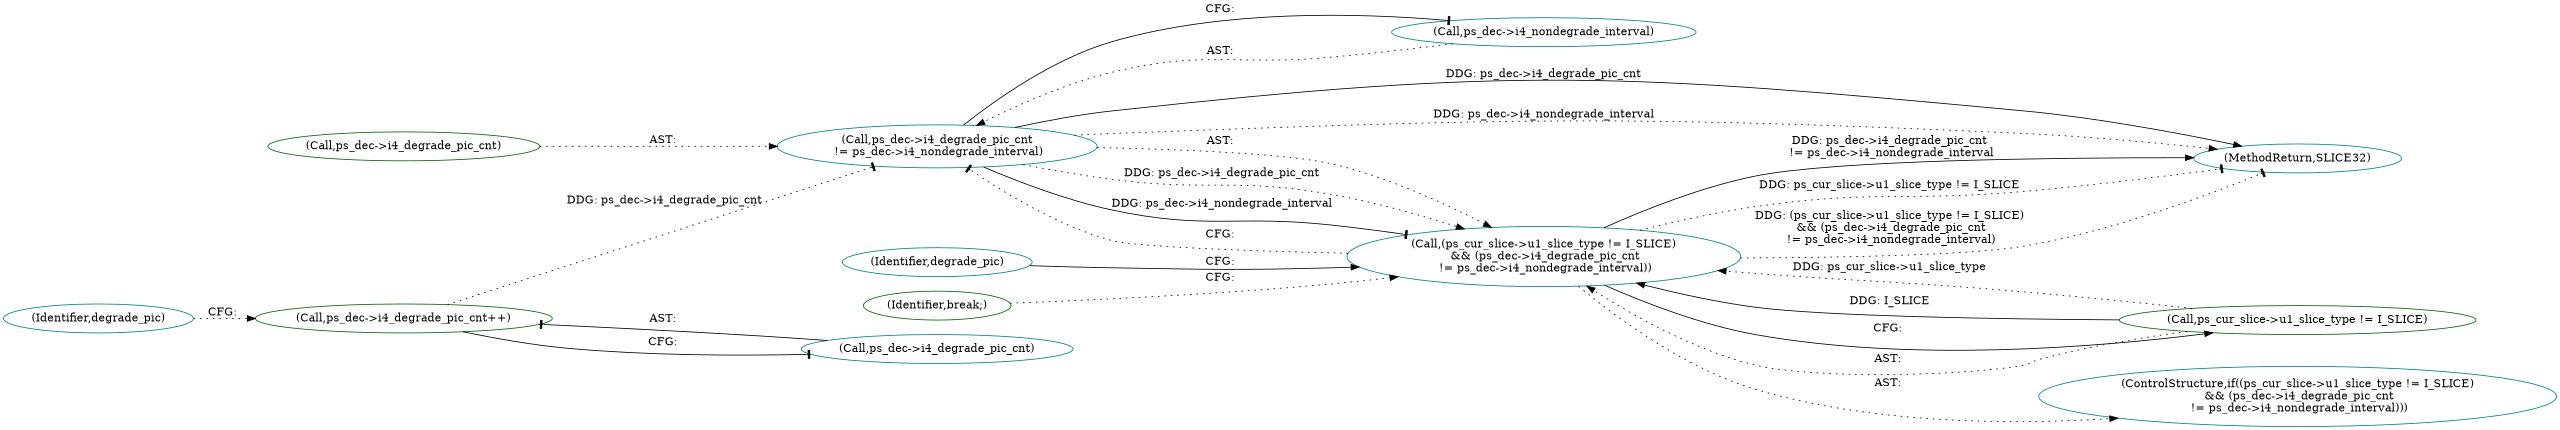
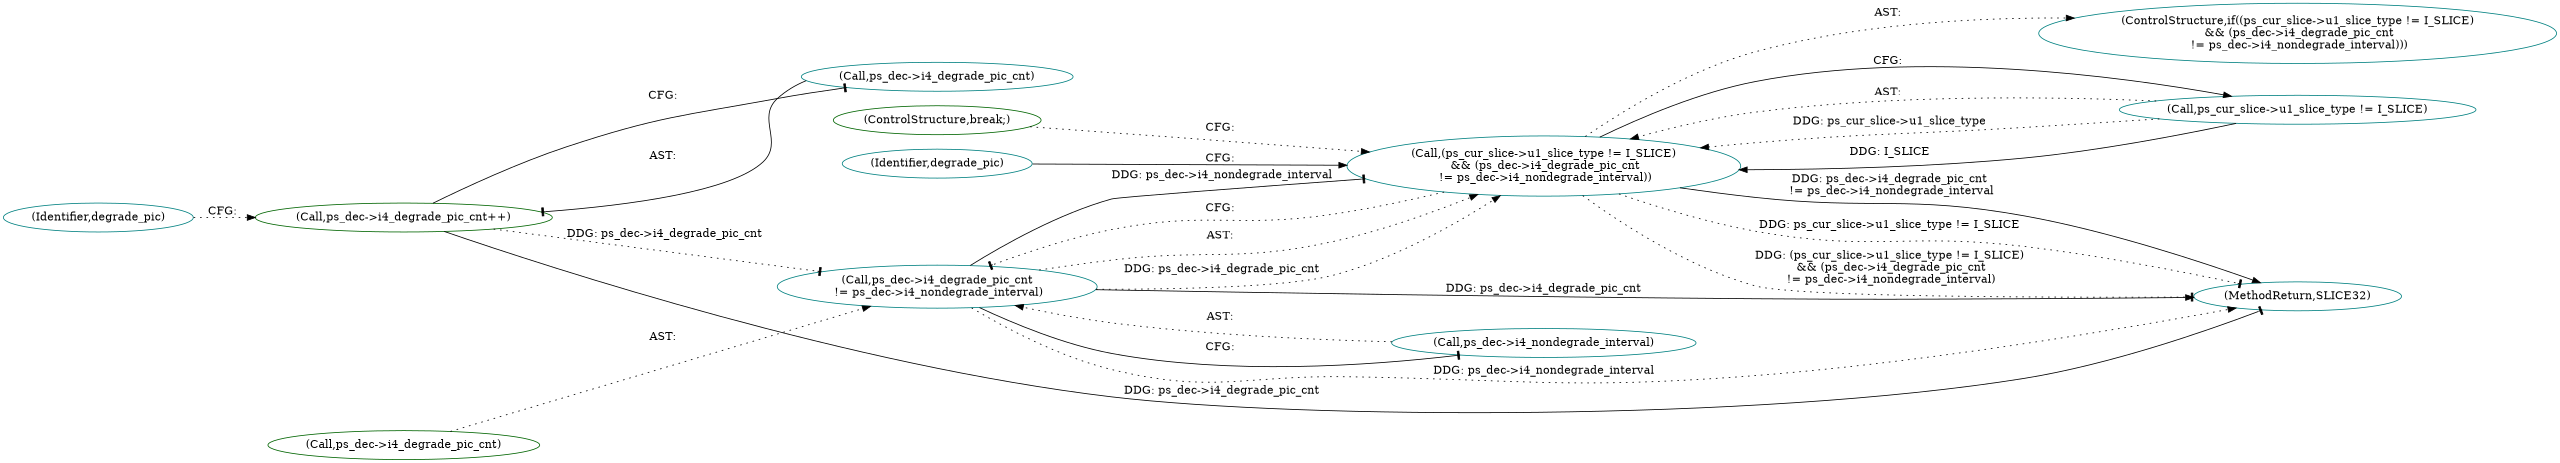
(937, 306) -> (937, 120)
(2298, 320) -> (2298, 110)
none -> (1346, 411)
